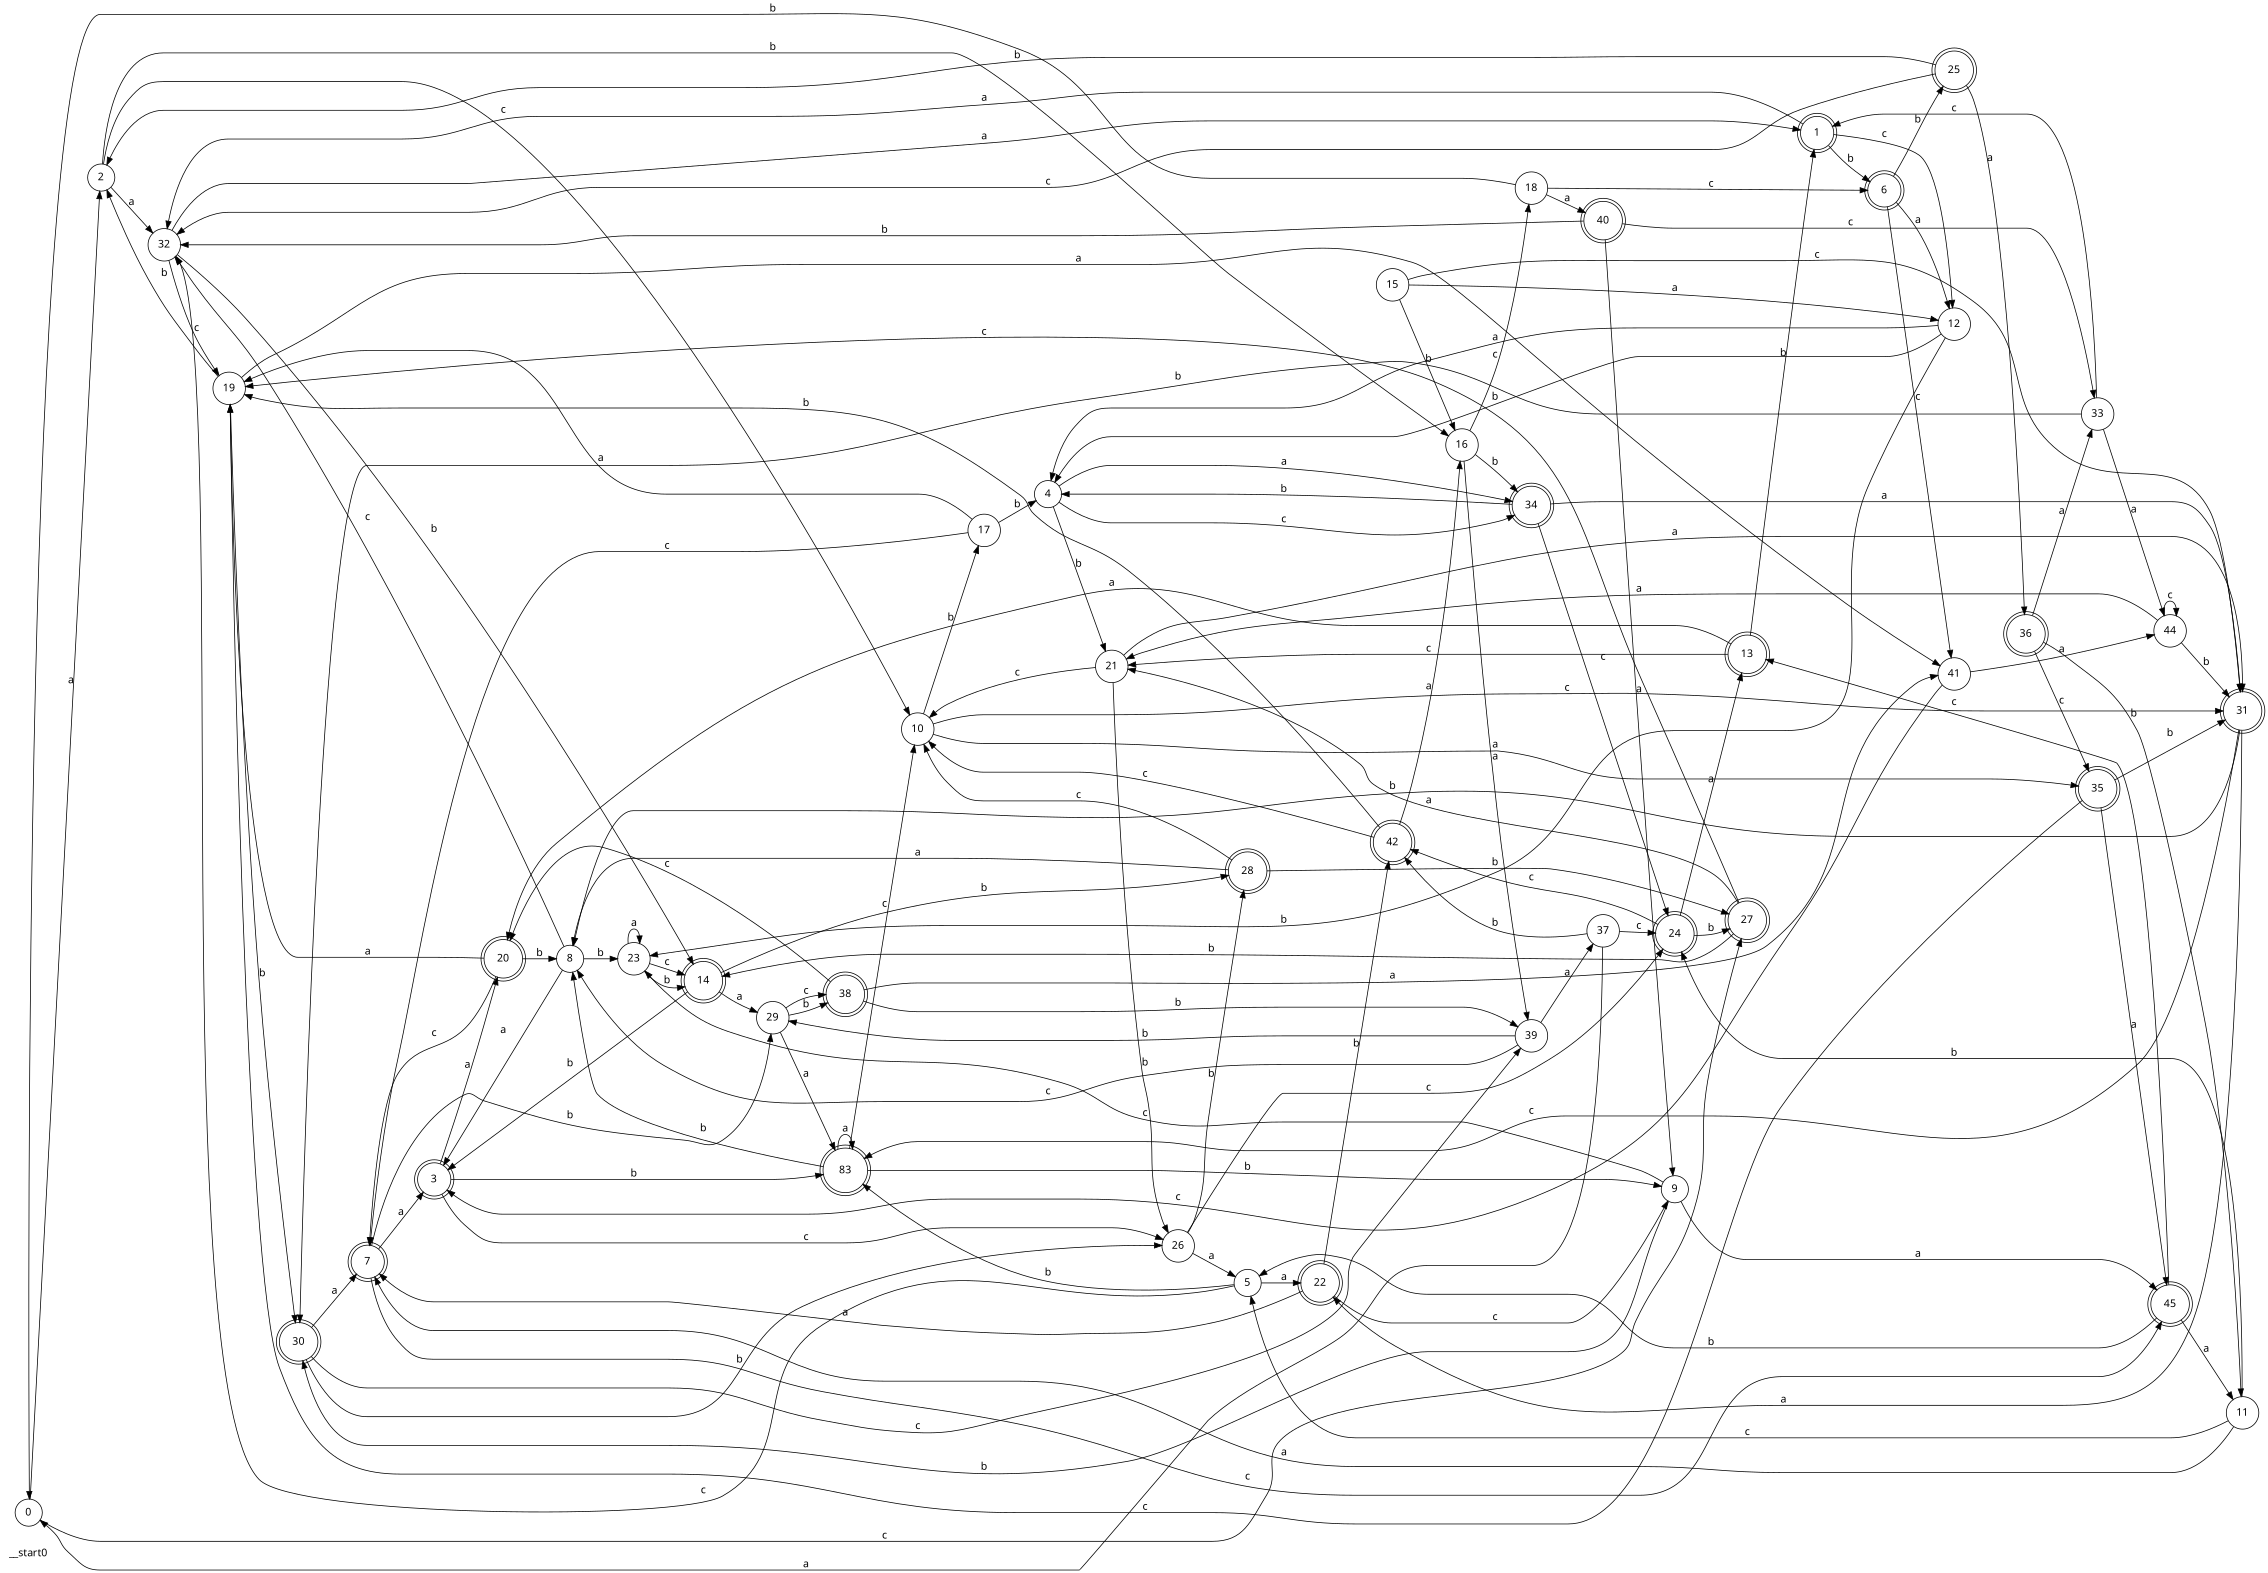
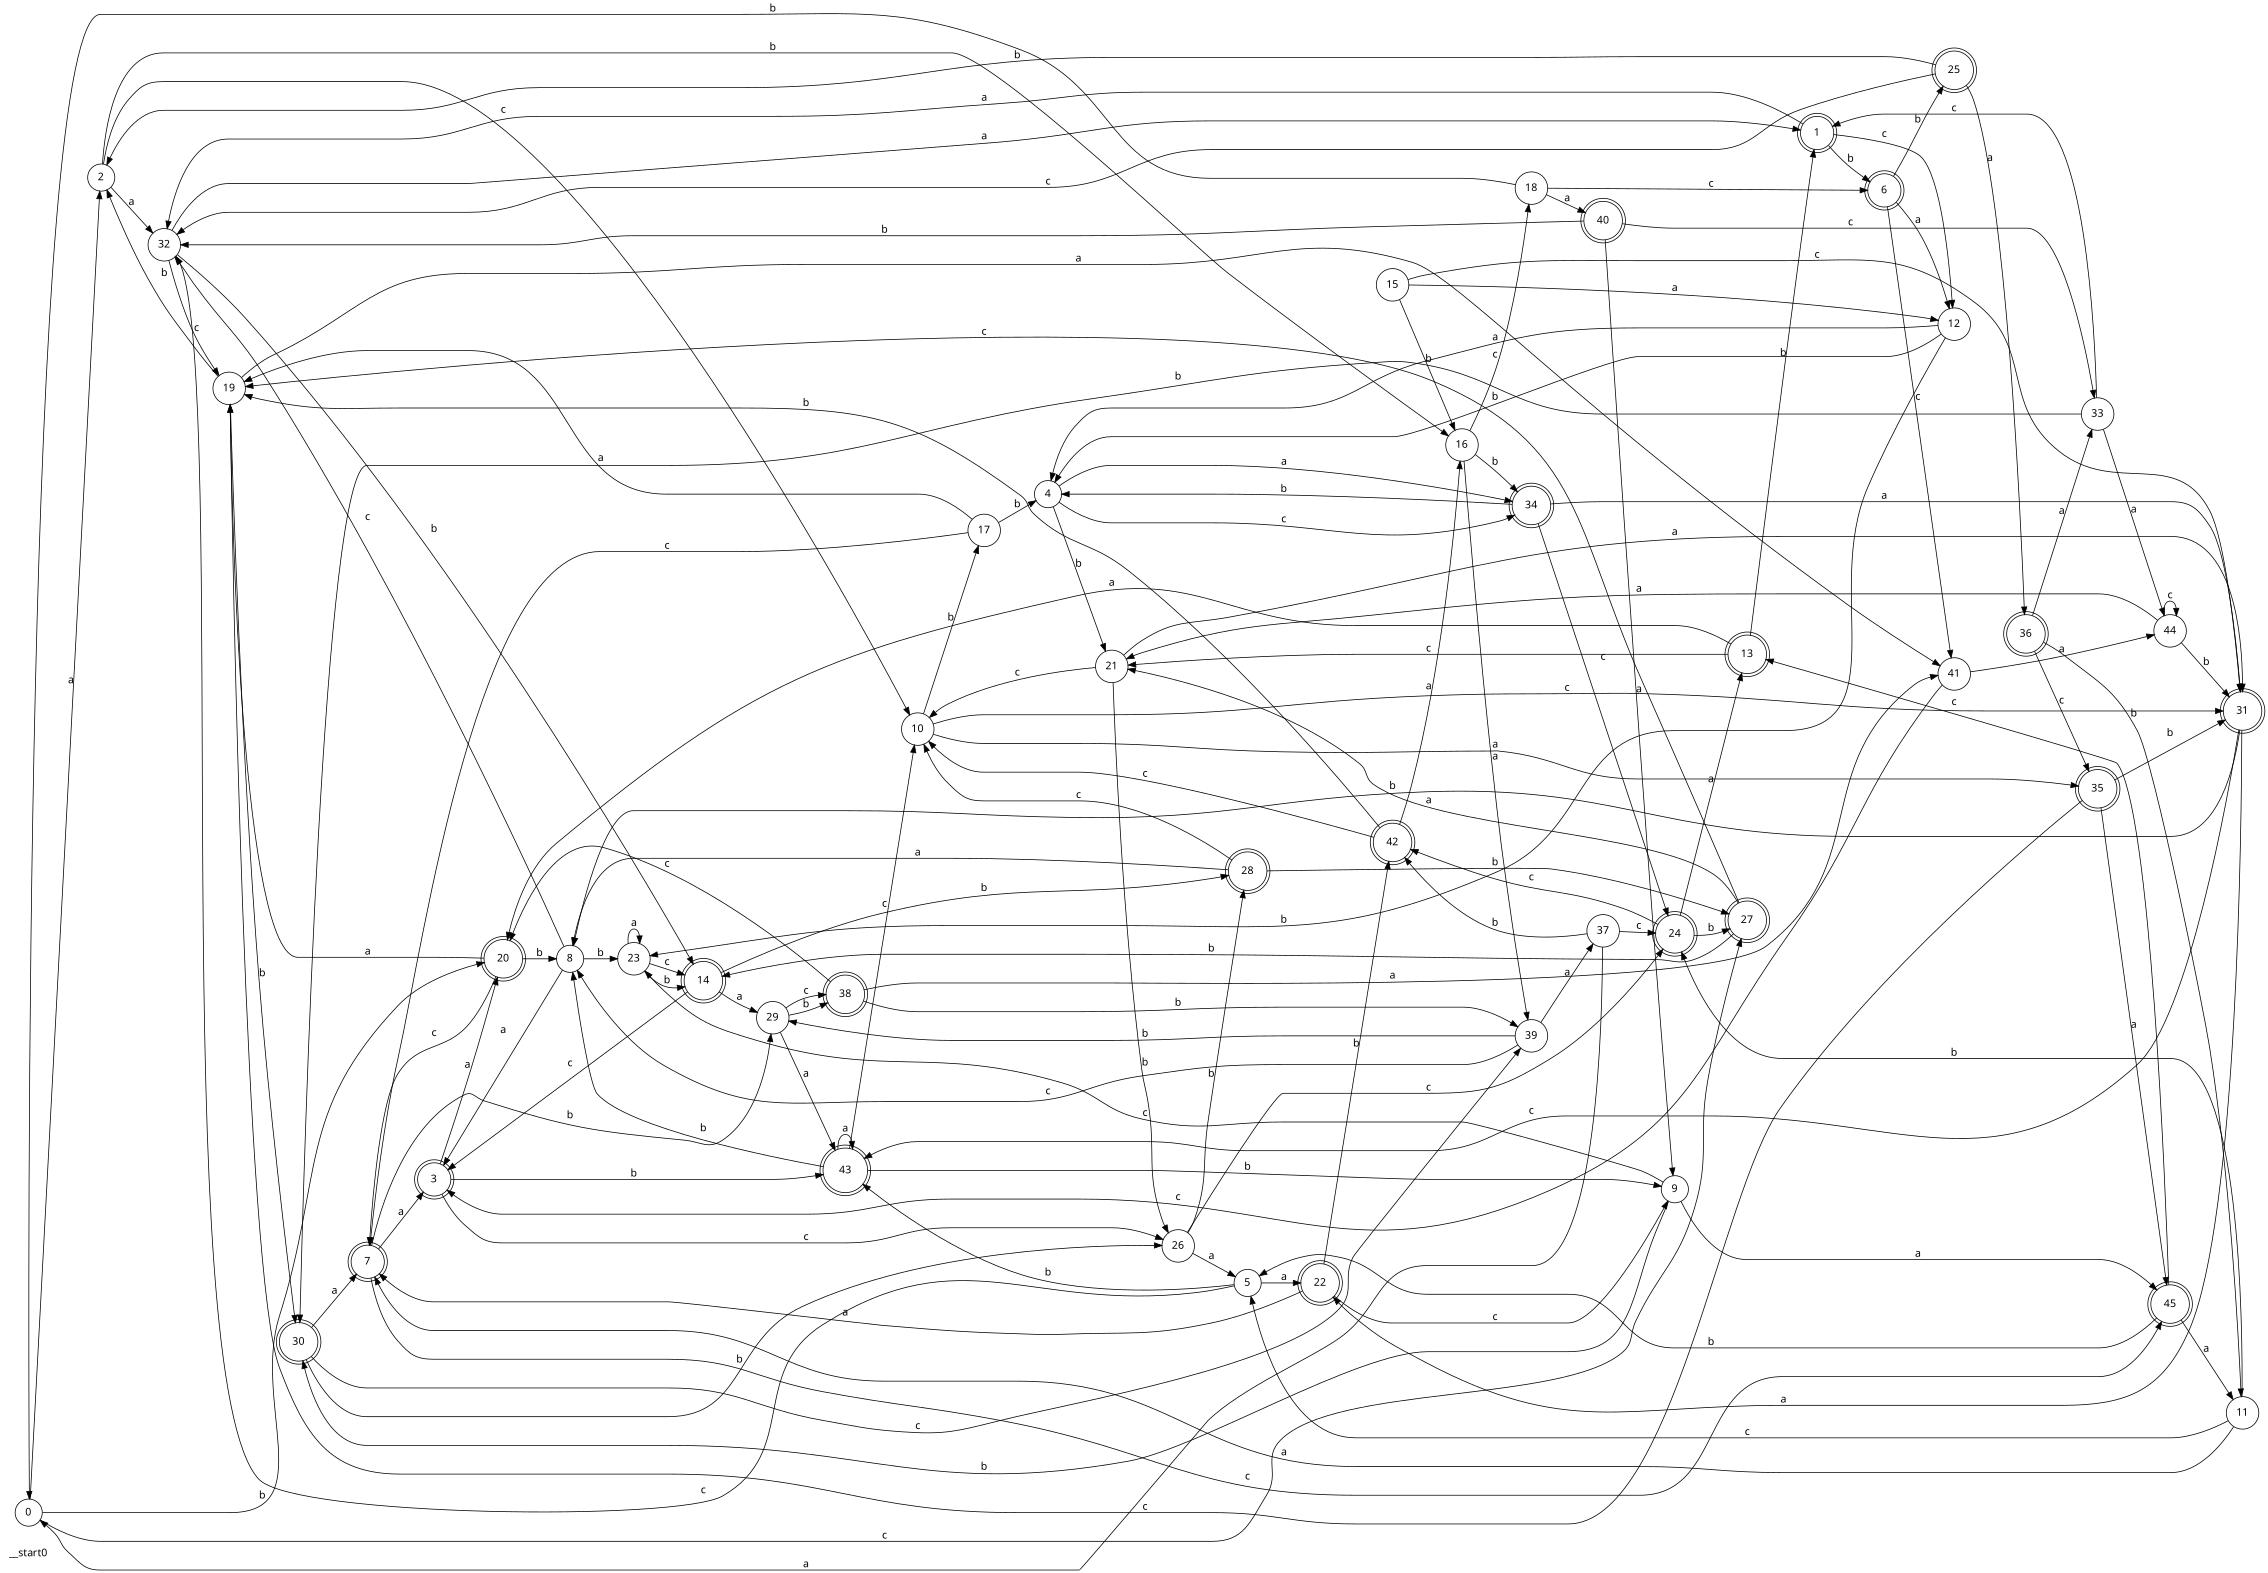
(570, 1063) -> (570, 1063)
(845, 1170) -> (845, 1170)
none -> (281, 1310)
